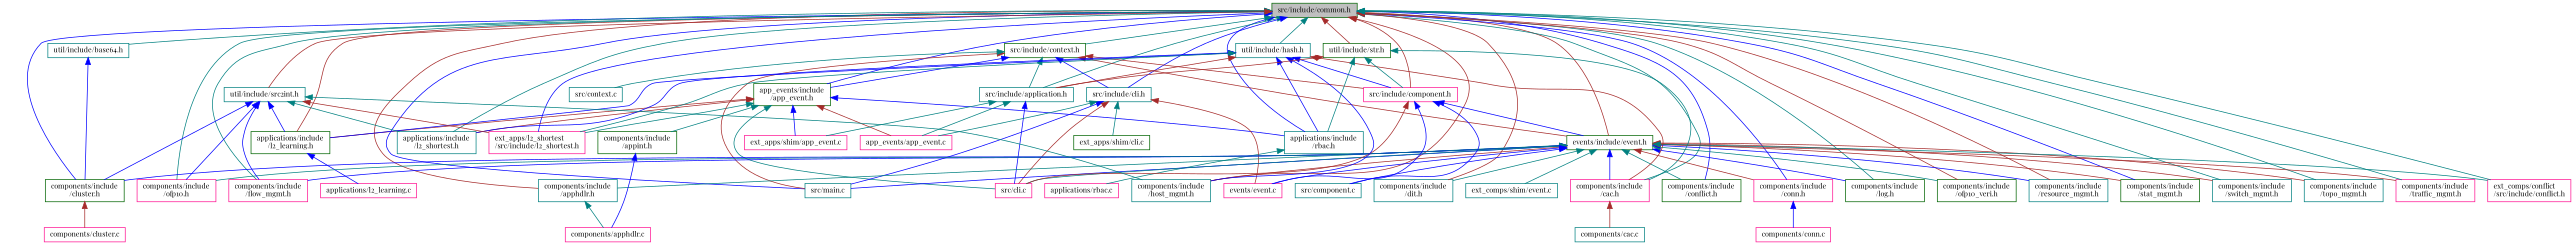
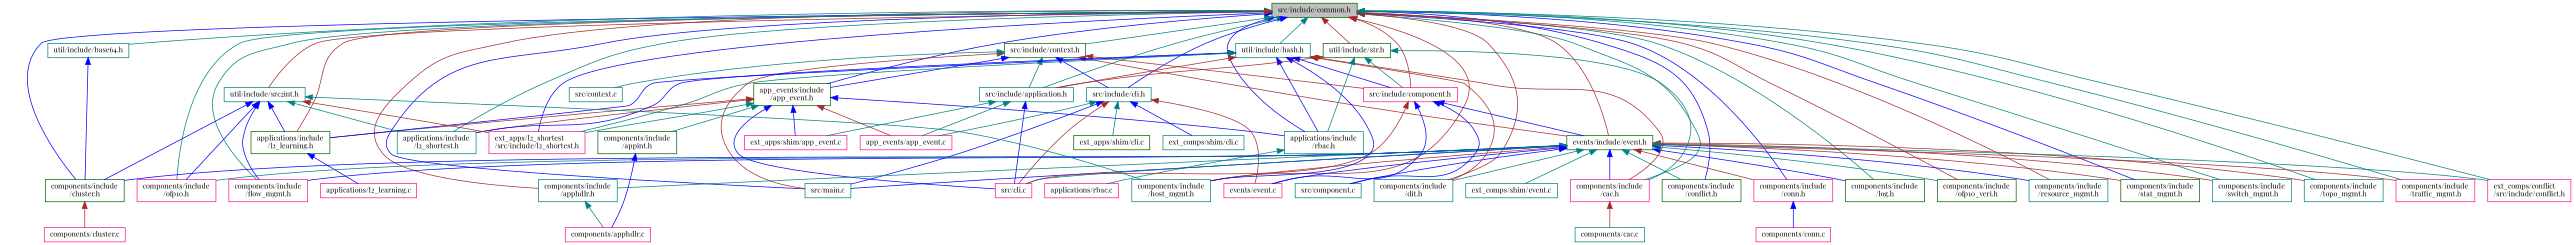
none -> (1477, 94)
none -> (1203, 143)
(820, 173) -> (820, 173)
